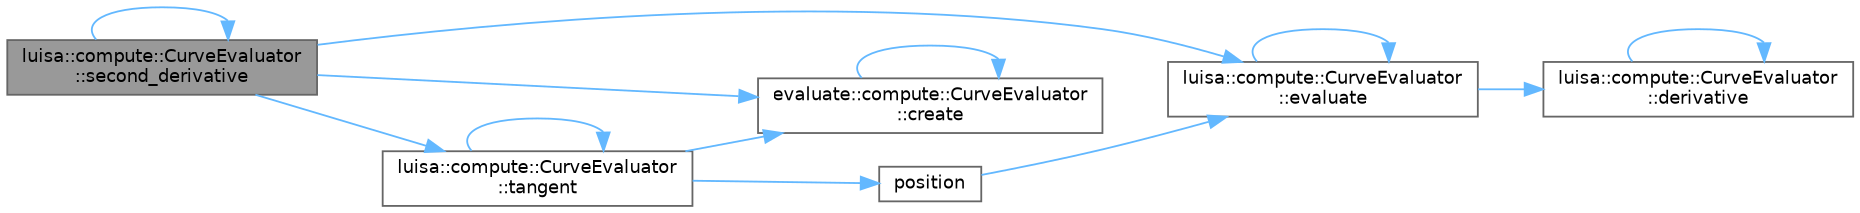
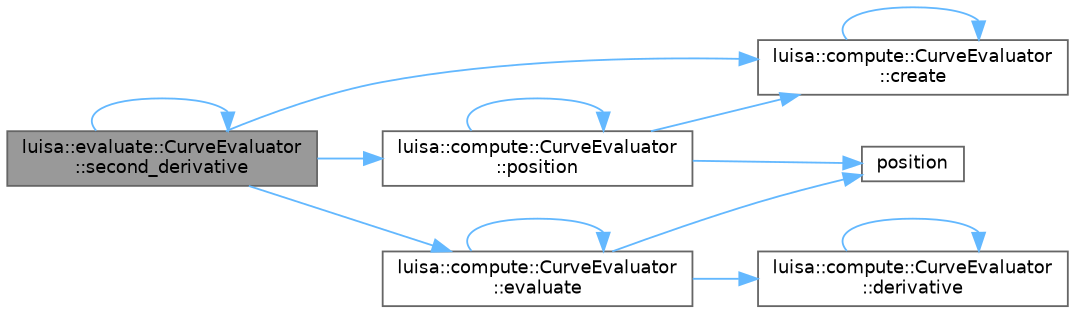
(162, 67) -> (162, 159)
(930, 106) -> (913, 67)
(1096, 151) -> (727, 212)
(538, 179) -> (538, 159)
